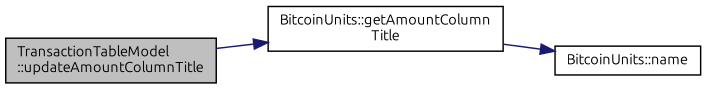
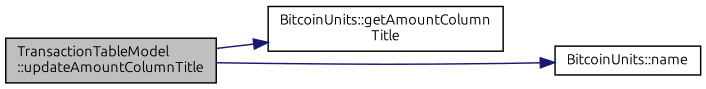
(522, 47) -> (378, 64)
